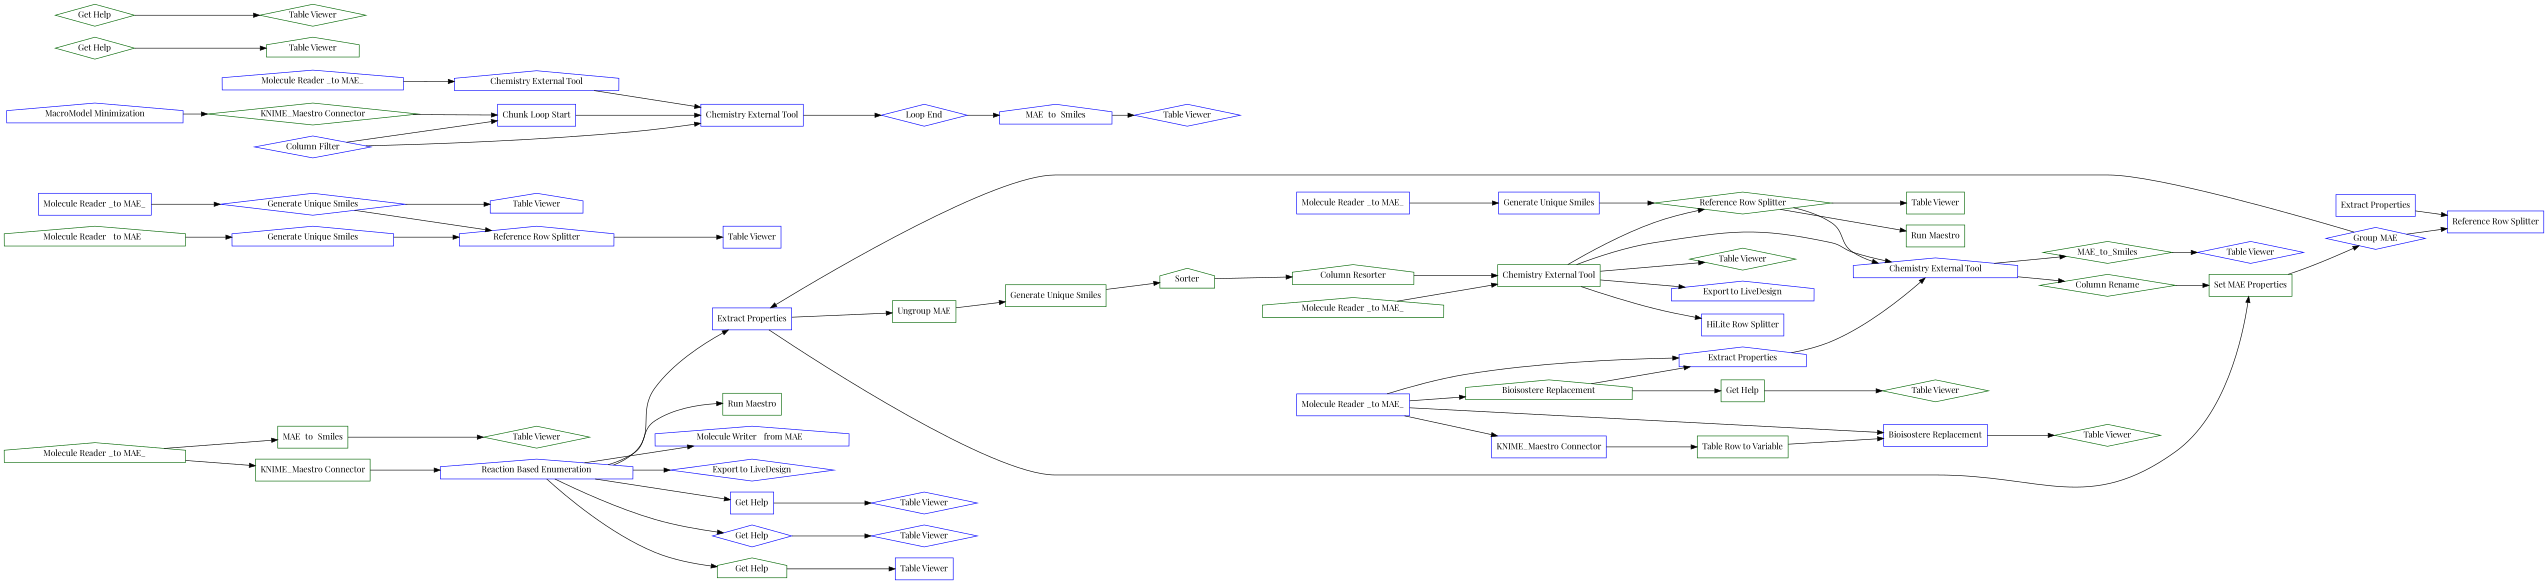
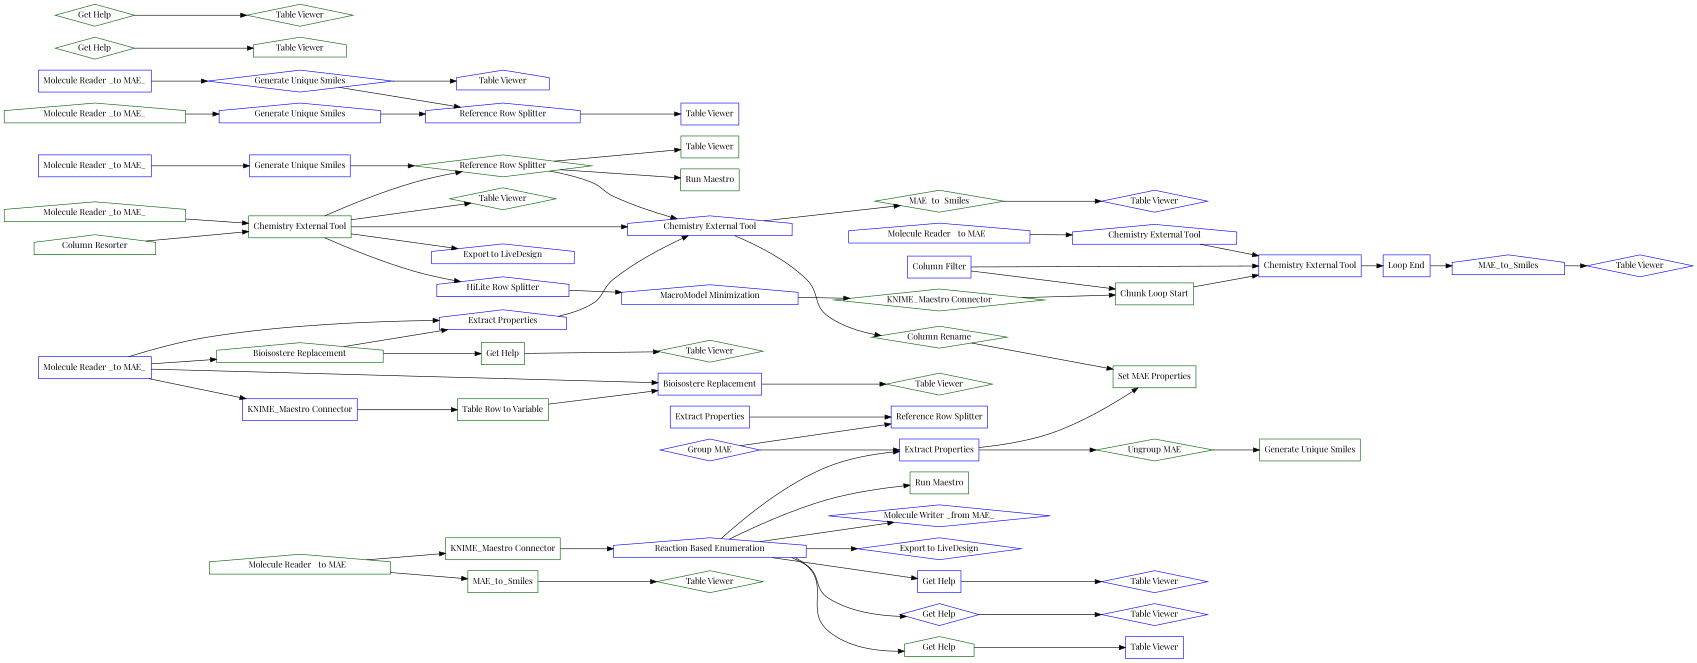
(537, 115) -> (1155, 294)
(924, 115) -> (1407, 266)
(313, 147) -> (939, 267)
(2321, 262) -> none
(1187, 279) -> none
none -> (592, 291)
(924, 312) -> (1155, 450)
(1743, 325) -> (503, 288)
(752, 437) -> (939, 516)
